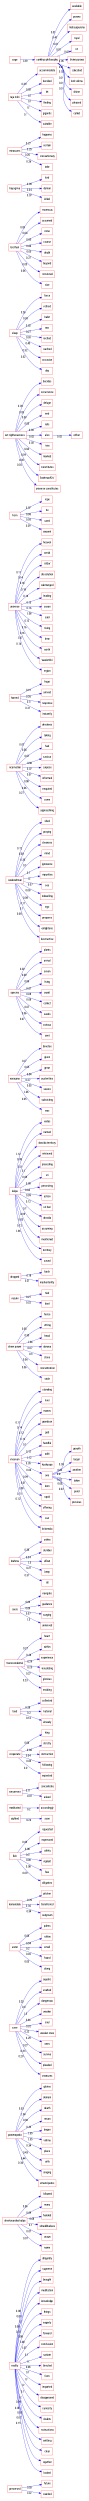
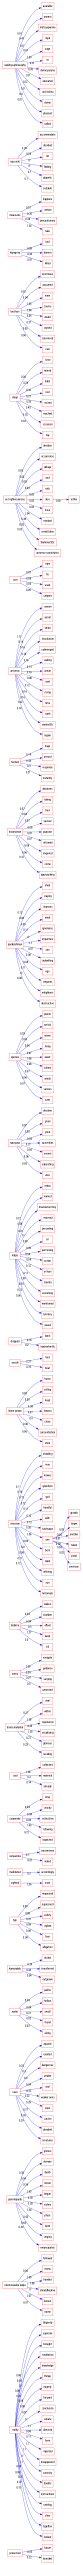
(26, 60) -> (31, 56)
